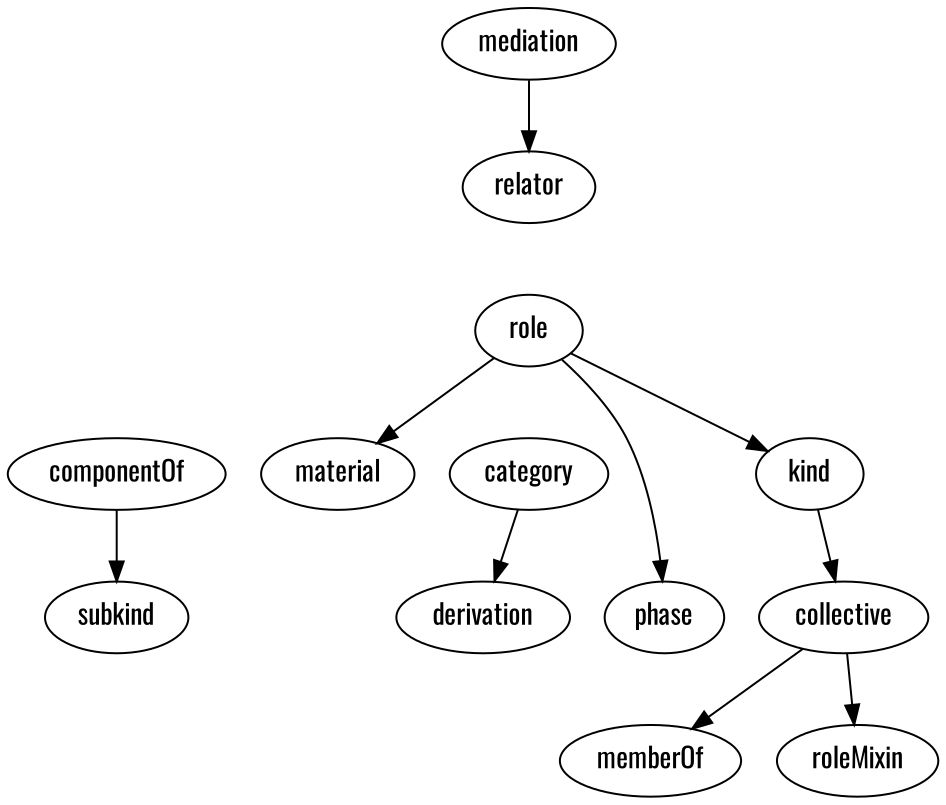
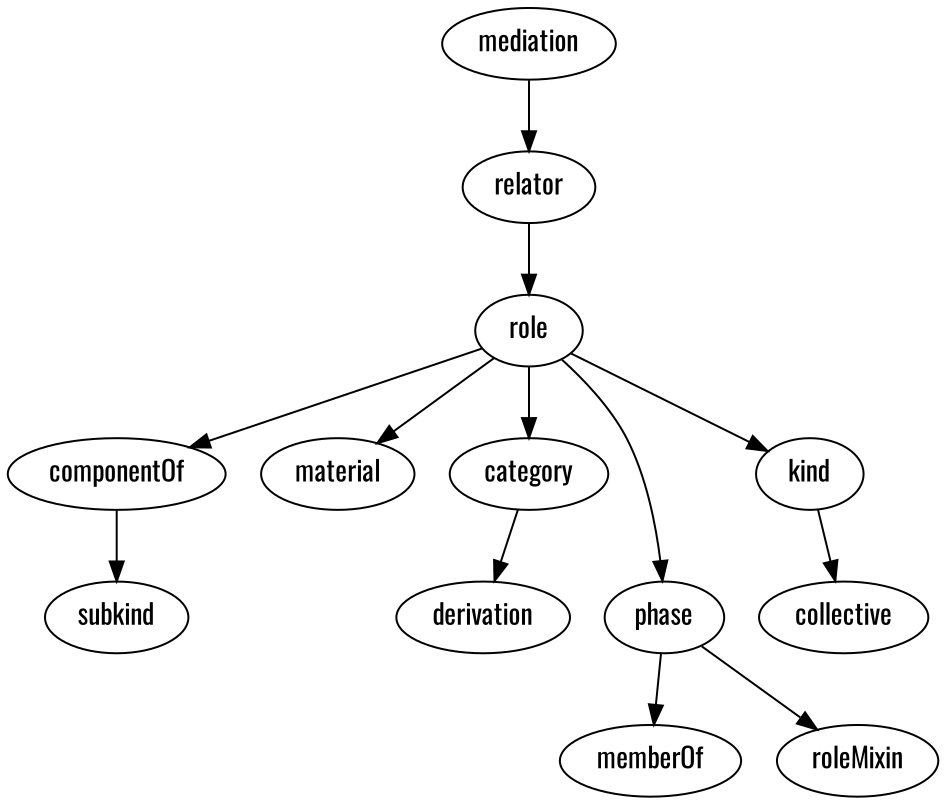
none -> (529, 249)
none -> (529, 393)
none -> (345, 395)
(850, 679) -> (751, 682)
(755, 683) -> (658, 679)
